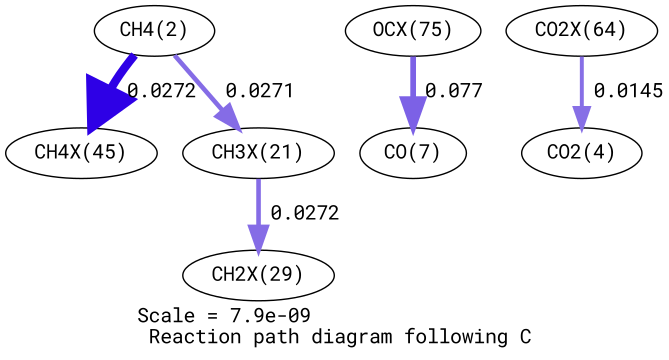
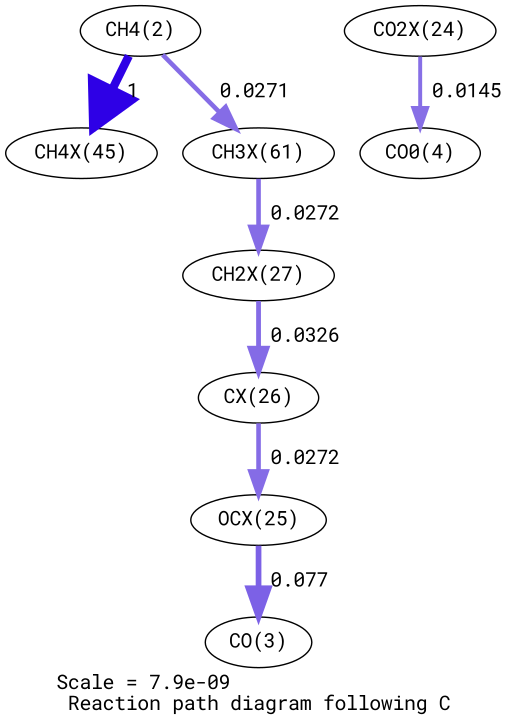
(413, 31) -> (259, 520)
(582, 31) -> (420, 31)
(156, 92) -> (127, 92)
(259, 153) -> (259, 153)
(413, 153) -> (259, 642)
(582, 153) -> (420, 153)
(259, 275) -> (259, 275)
none -> (259, 398)
